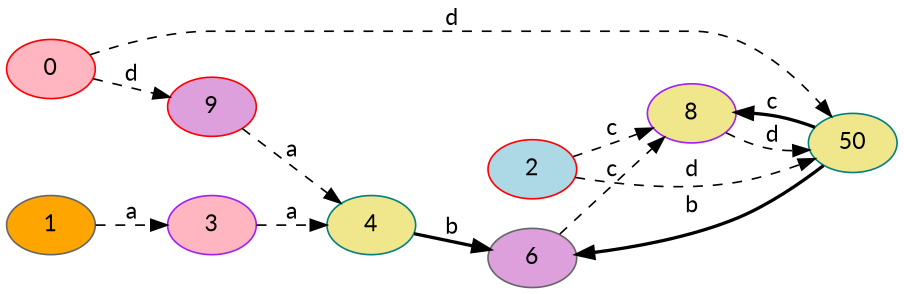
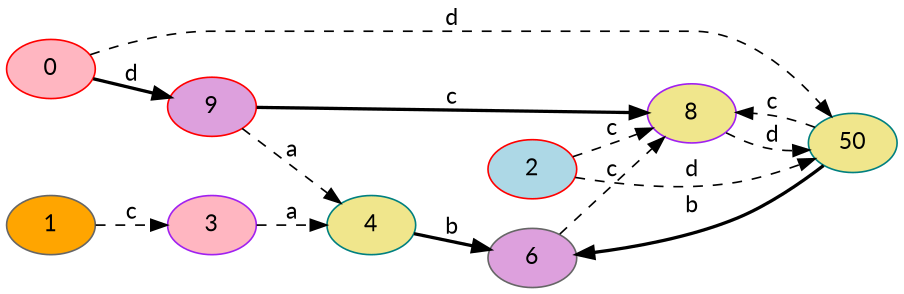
(123, 86) -> (123, 86)
none -> (443, 110)
(784, 118) -> (784, 118)
(131, 213) -> (131, 213)
